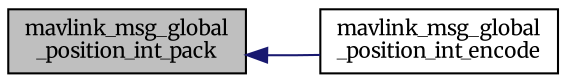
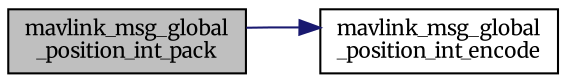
(294, 55) -> (273, 27)
